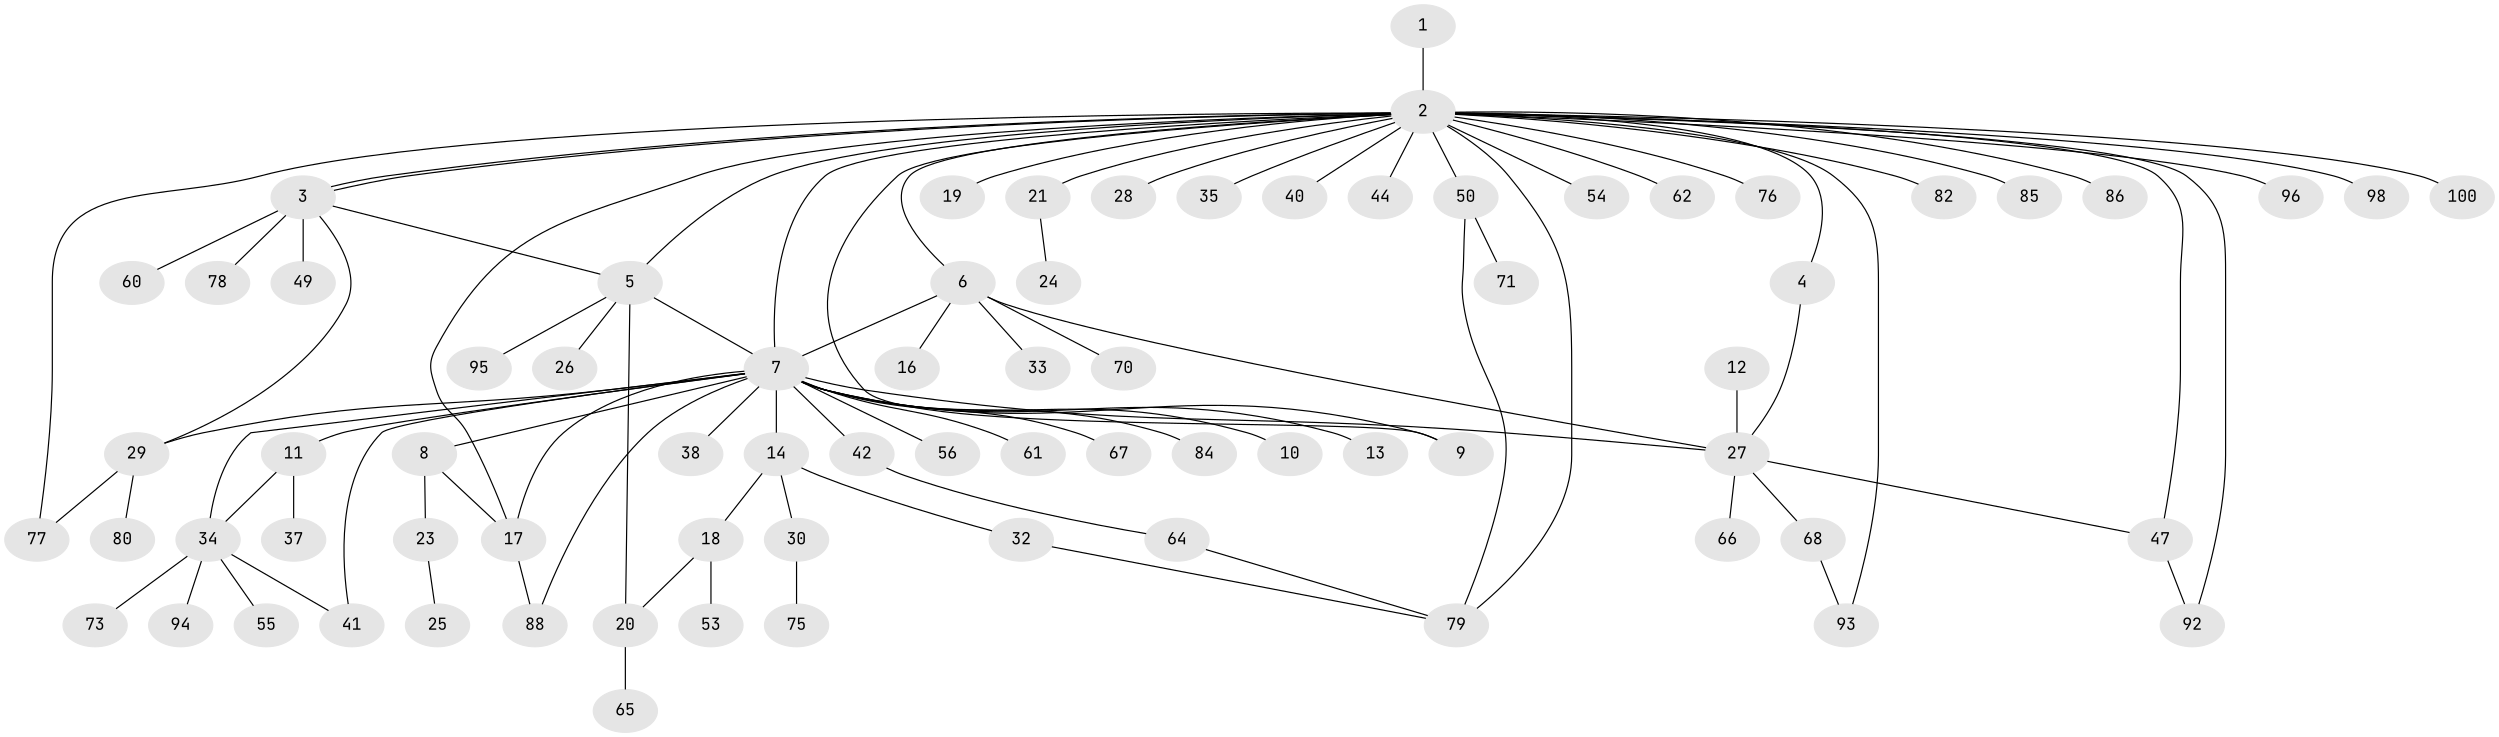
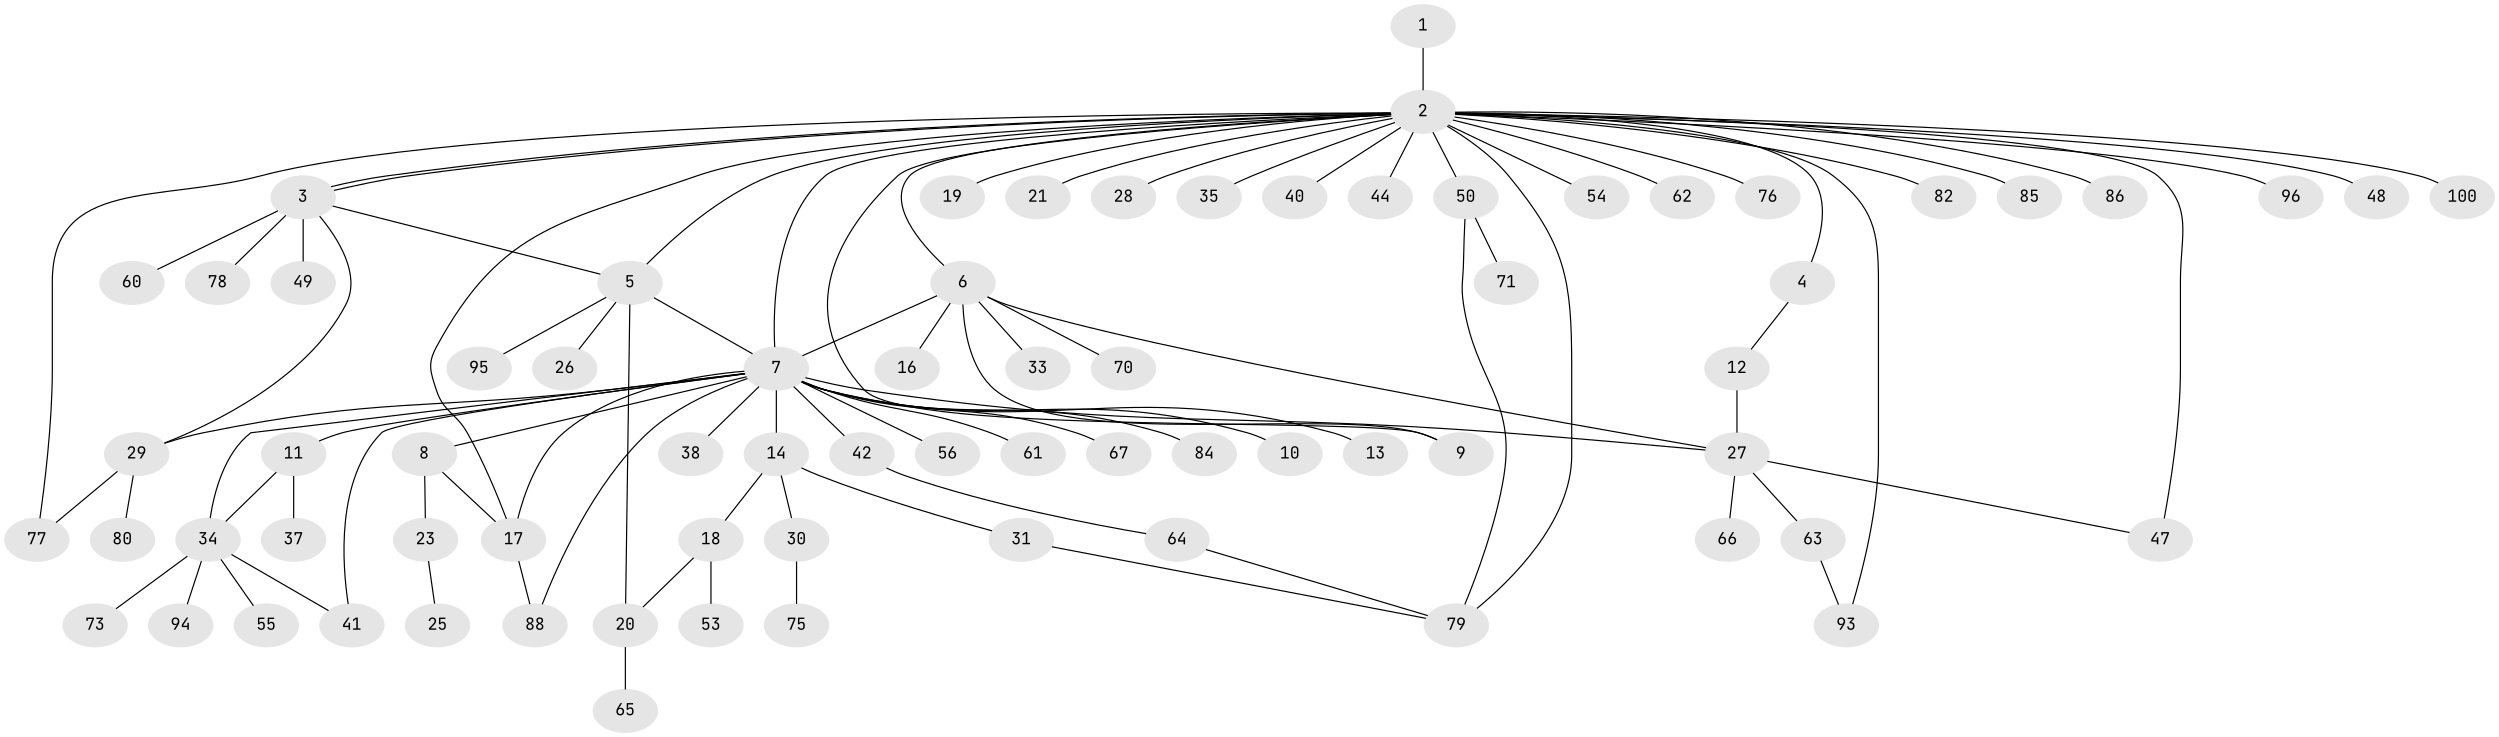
(2377, 197) -> (2377, 197)
(1049, 283) -> none
(1786, 373) -> (1770, 326)
(1232, 406) -> (1167, 424)
(1021, 540) -> (1021, 540)
(1813, 540) -> (1813, 540)
(2192, 625) -> none
